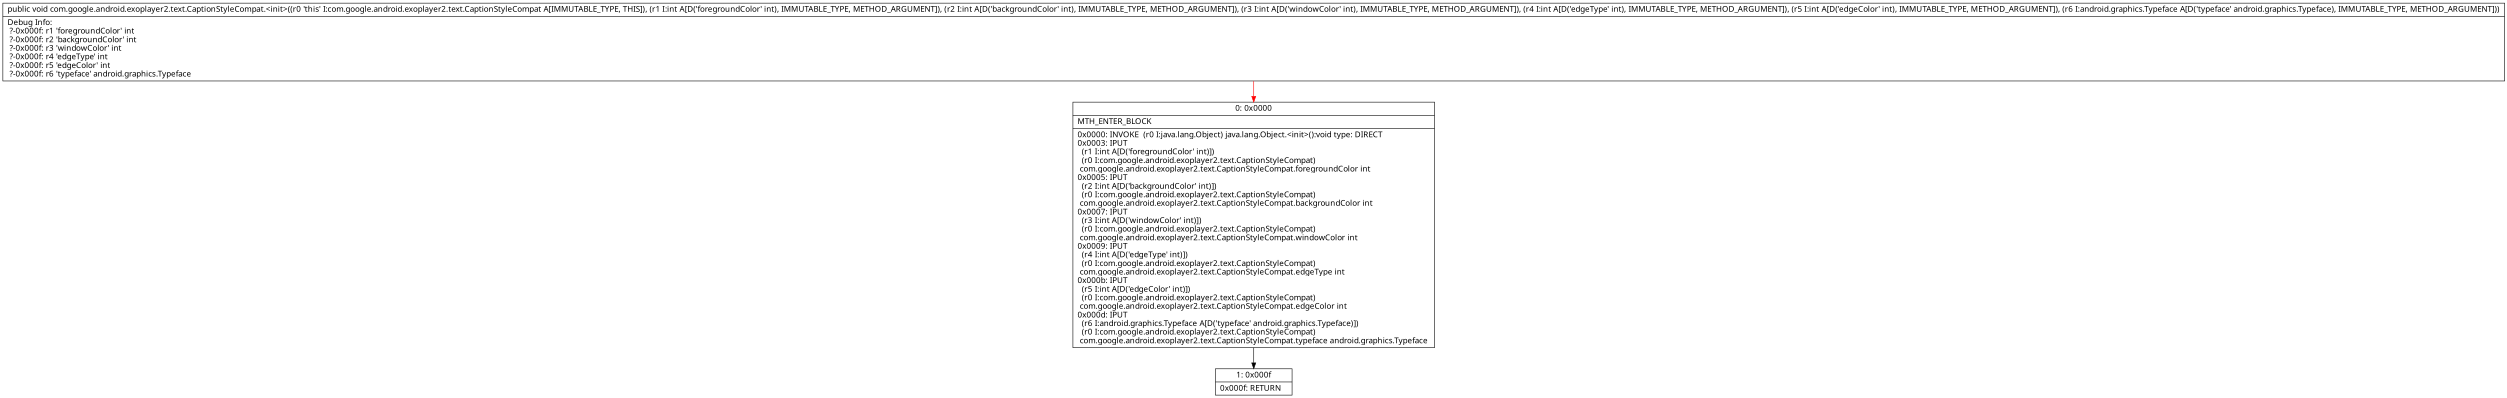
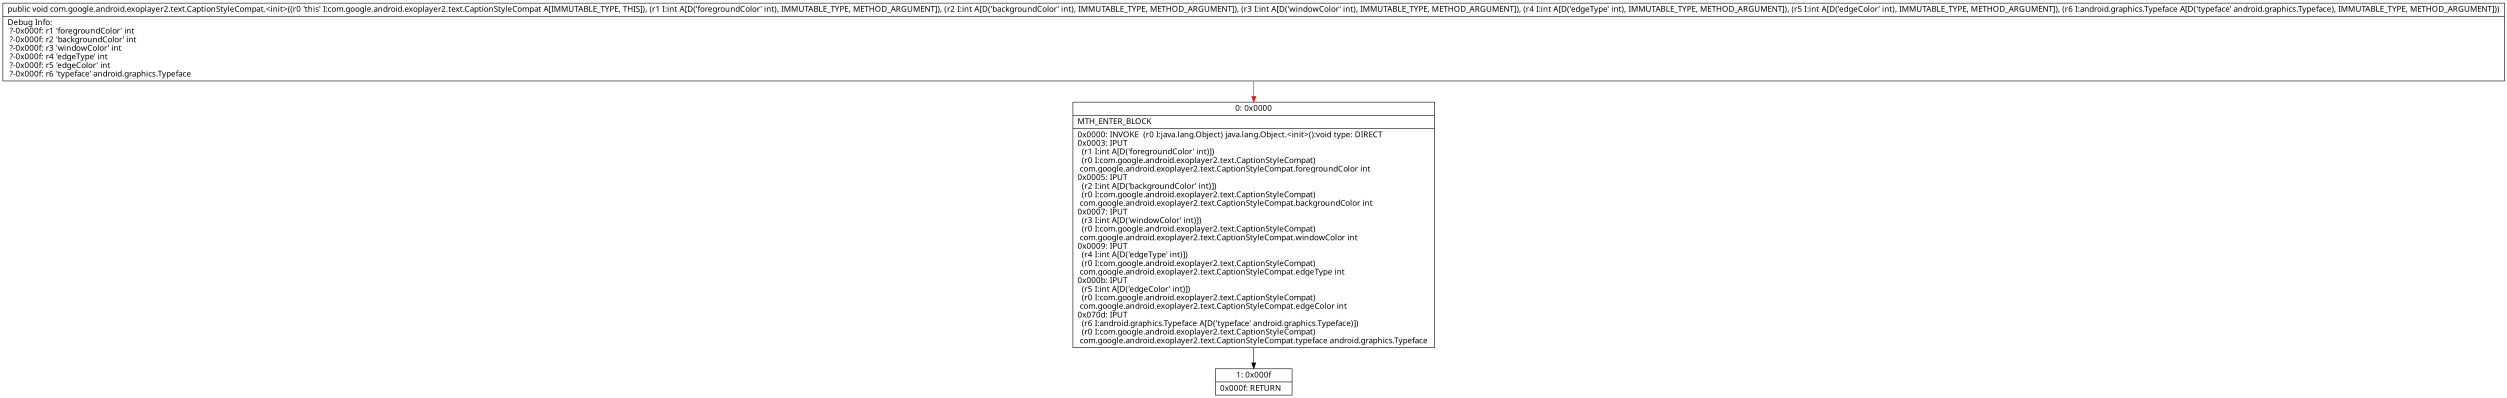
(1105, 315) -> (1105, 315)
